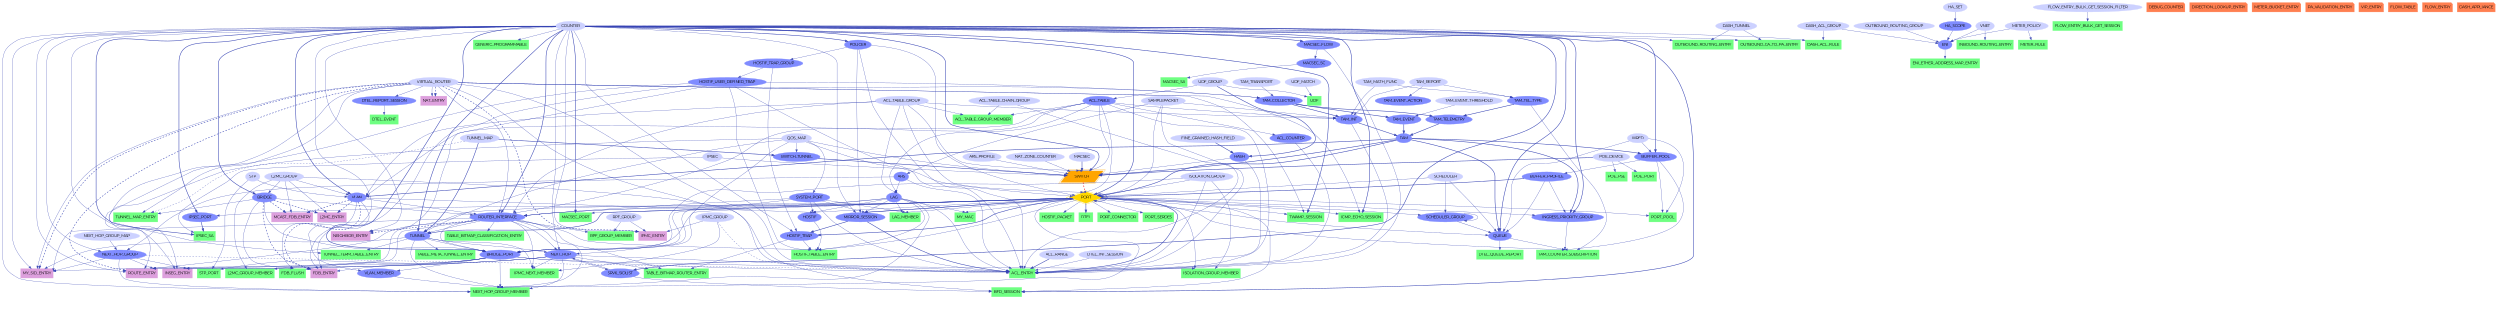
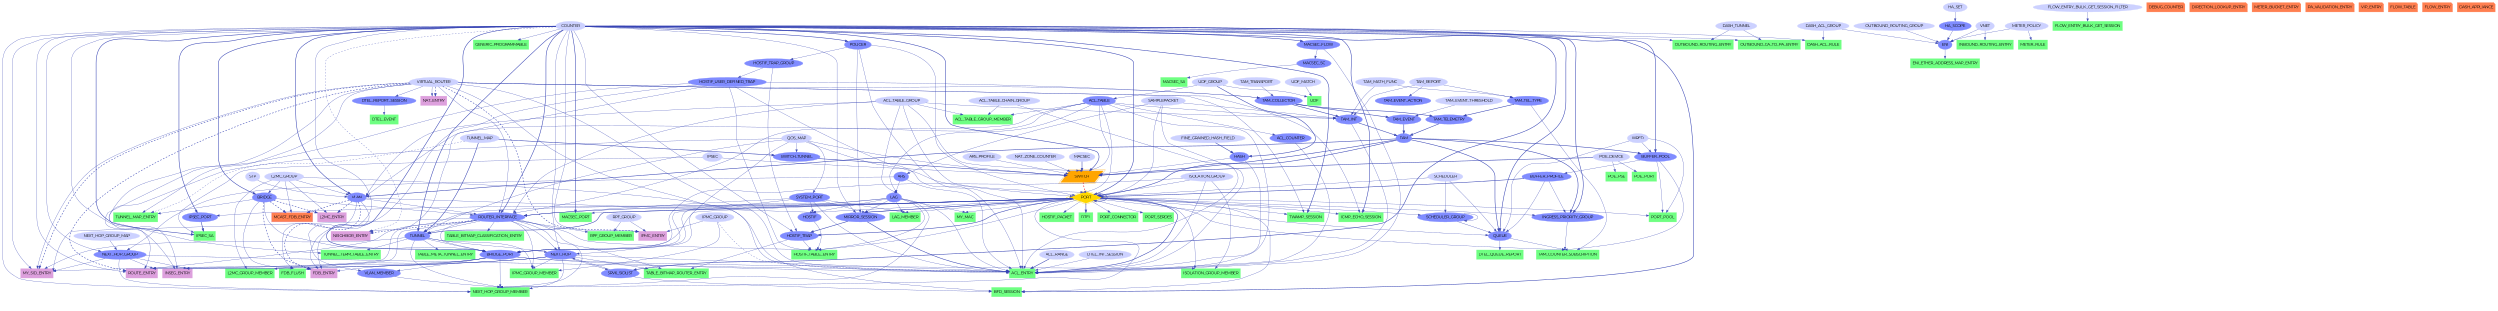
(334, 55) -> (334, 55)
(292, 217) -> (292, 217)
(576, 264) -> (576, 264)
(209, 273) -> none
(534, 273) -> (534, 273)
